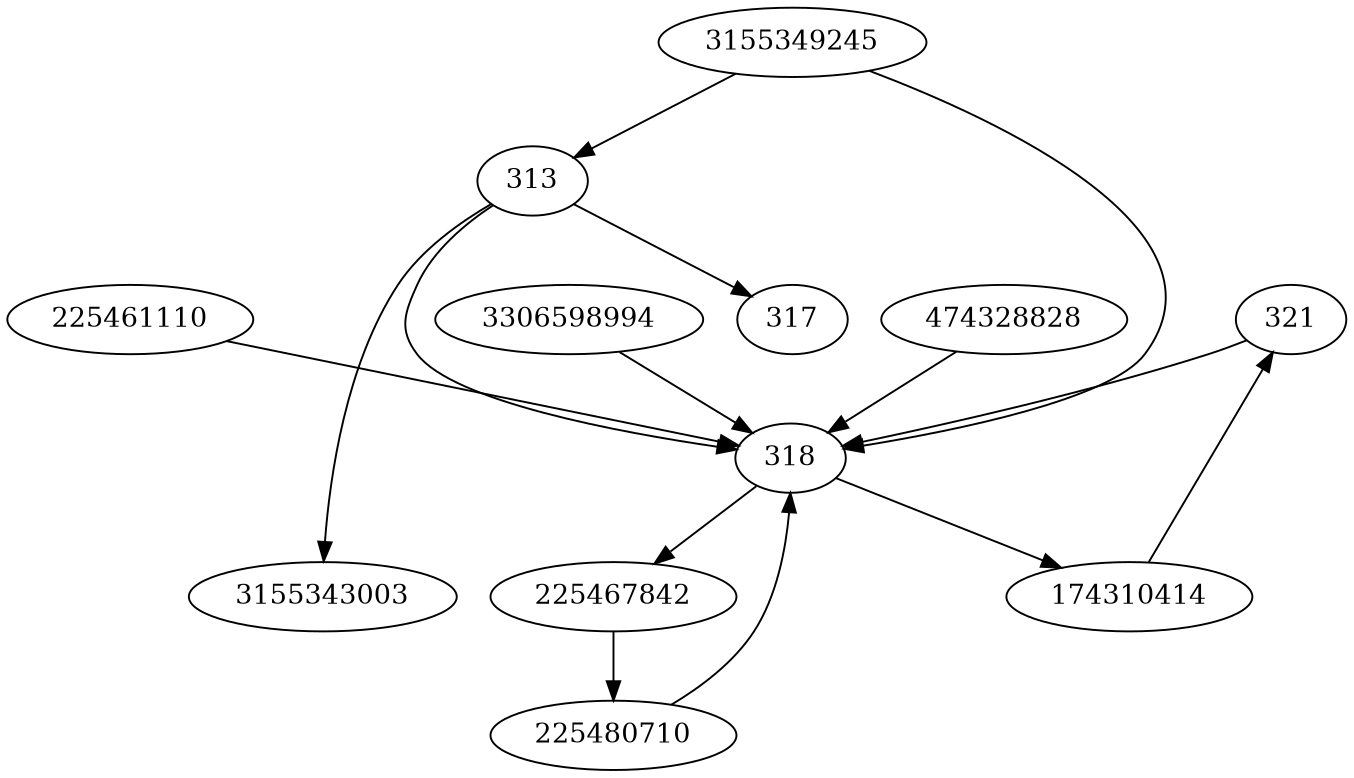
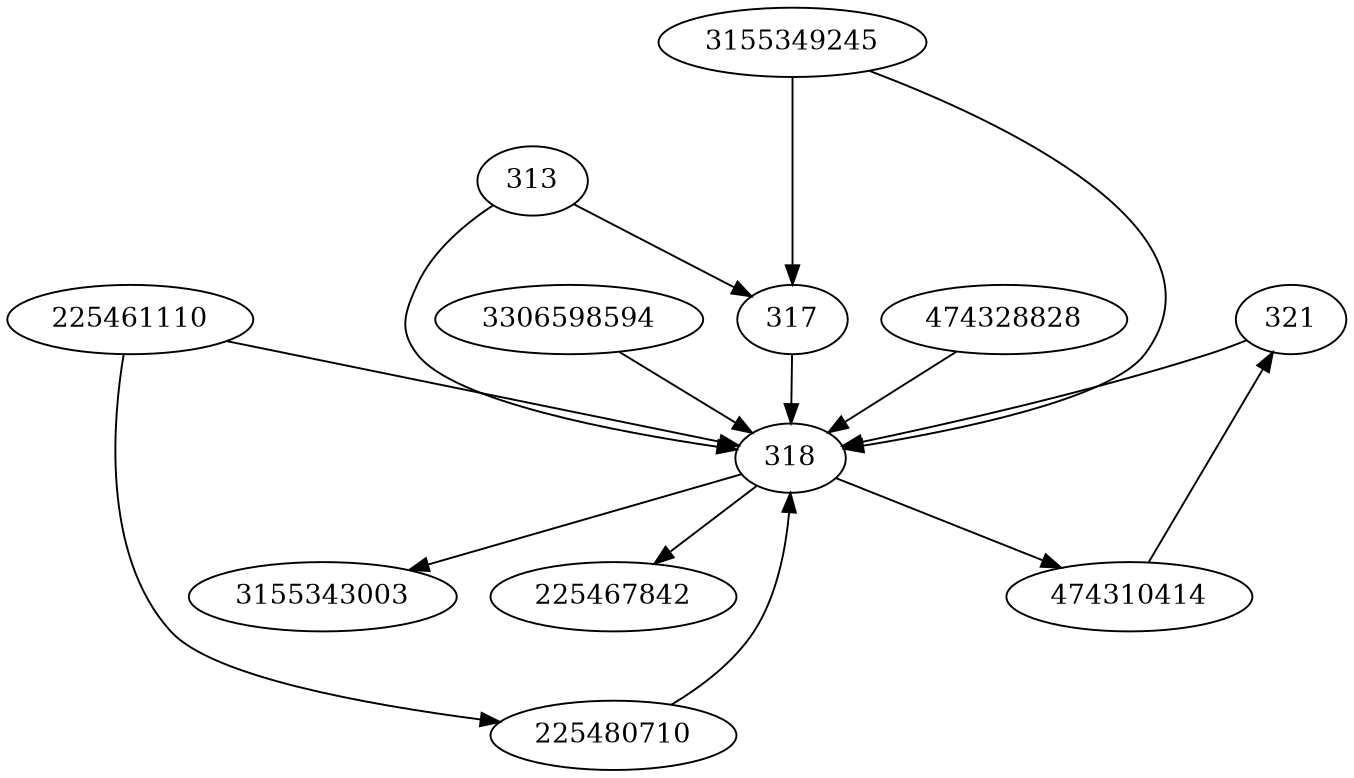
(664, 111) -> (793, 171)
(569, 320) -> (569, 320)
(365, 350) -> (585, 519)
none -> (792, 379)
(1129, 597) -> (1129, 597)
(613, 657) -> (185, 643)
